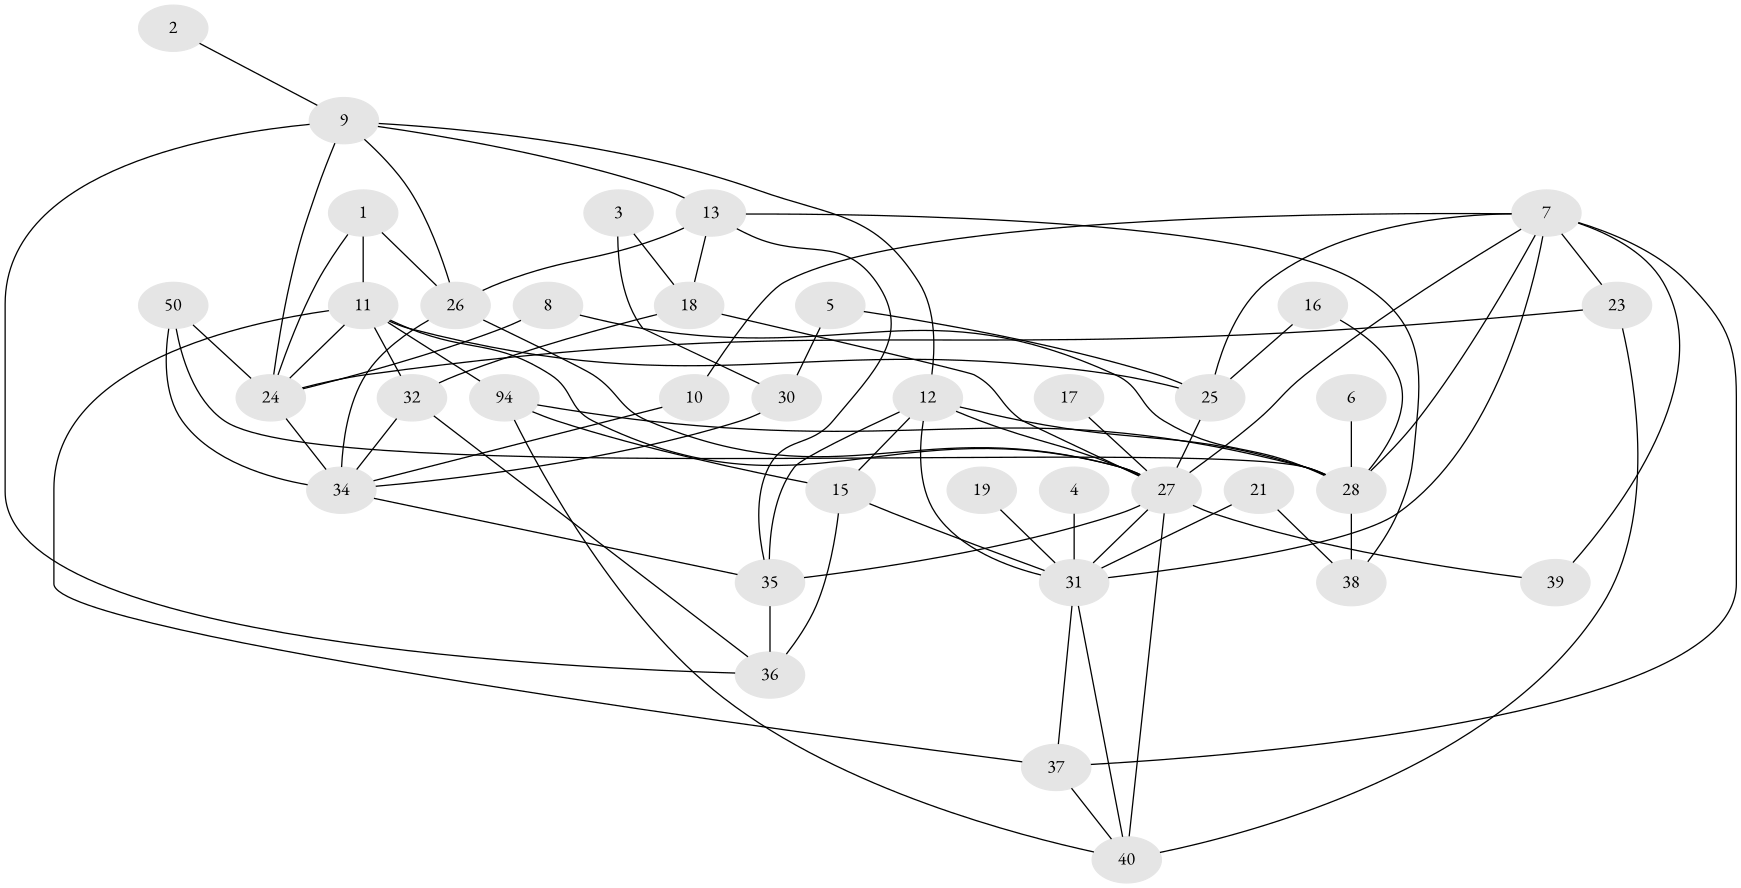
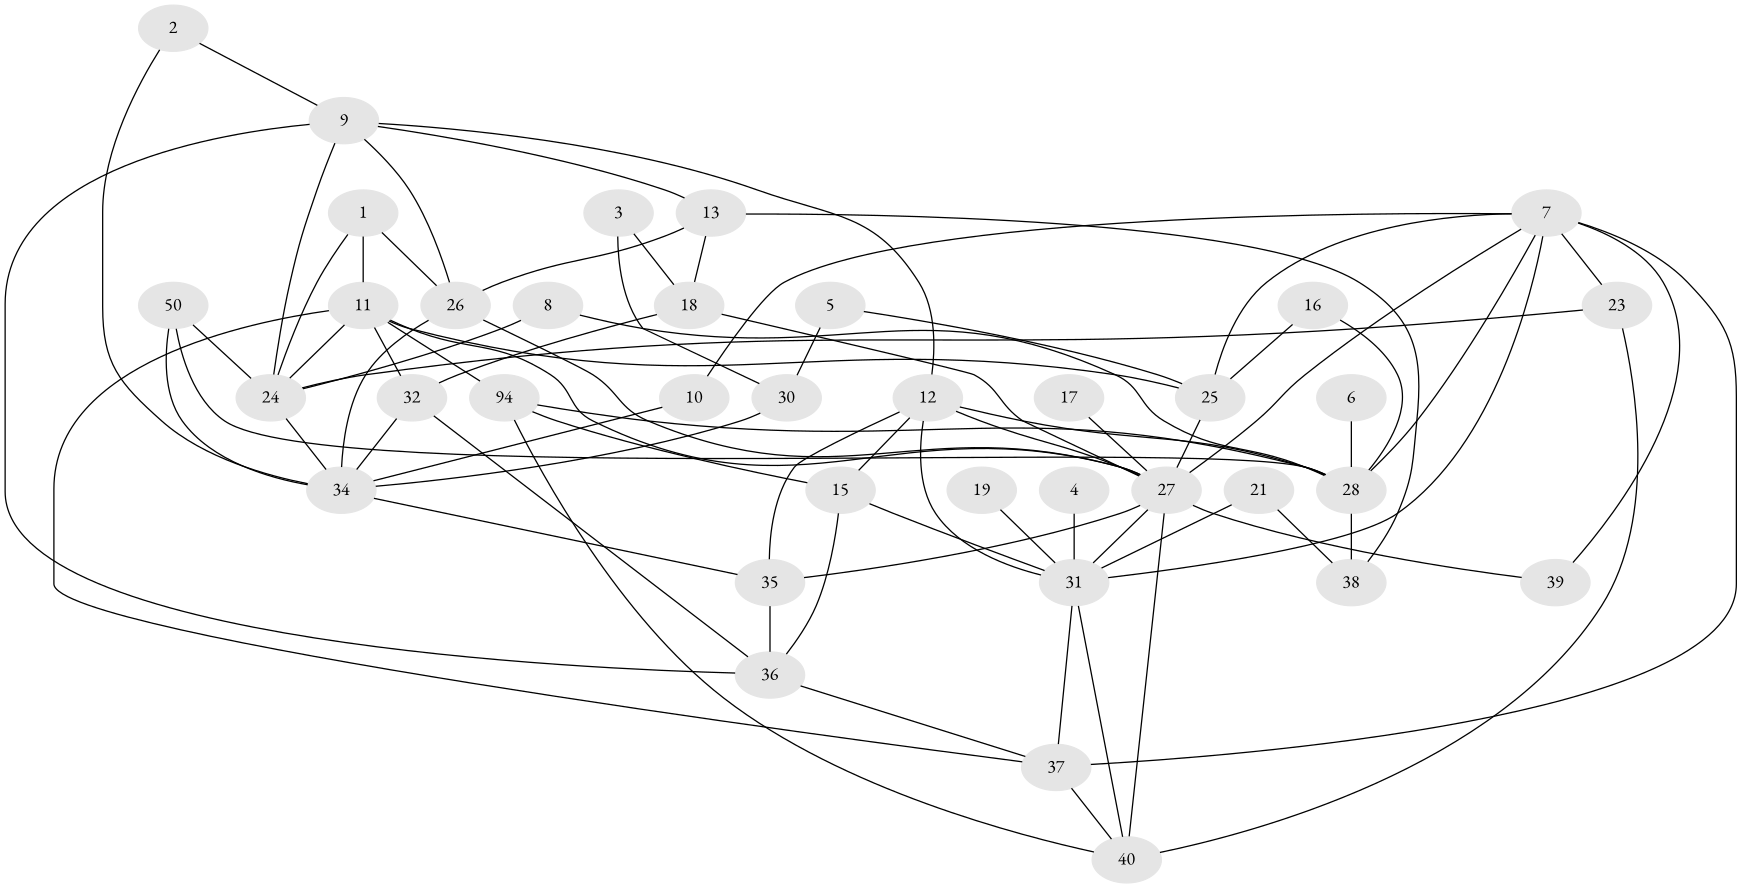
none -> (103, 320)
(869, 377) -> none
none -> (913, 721)
